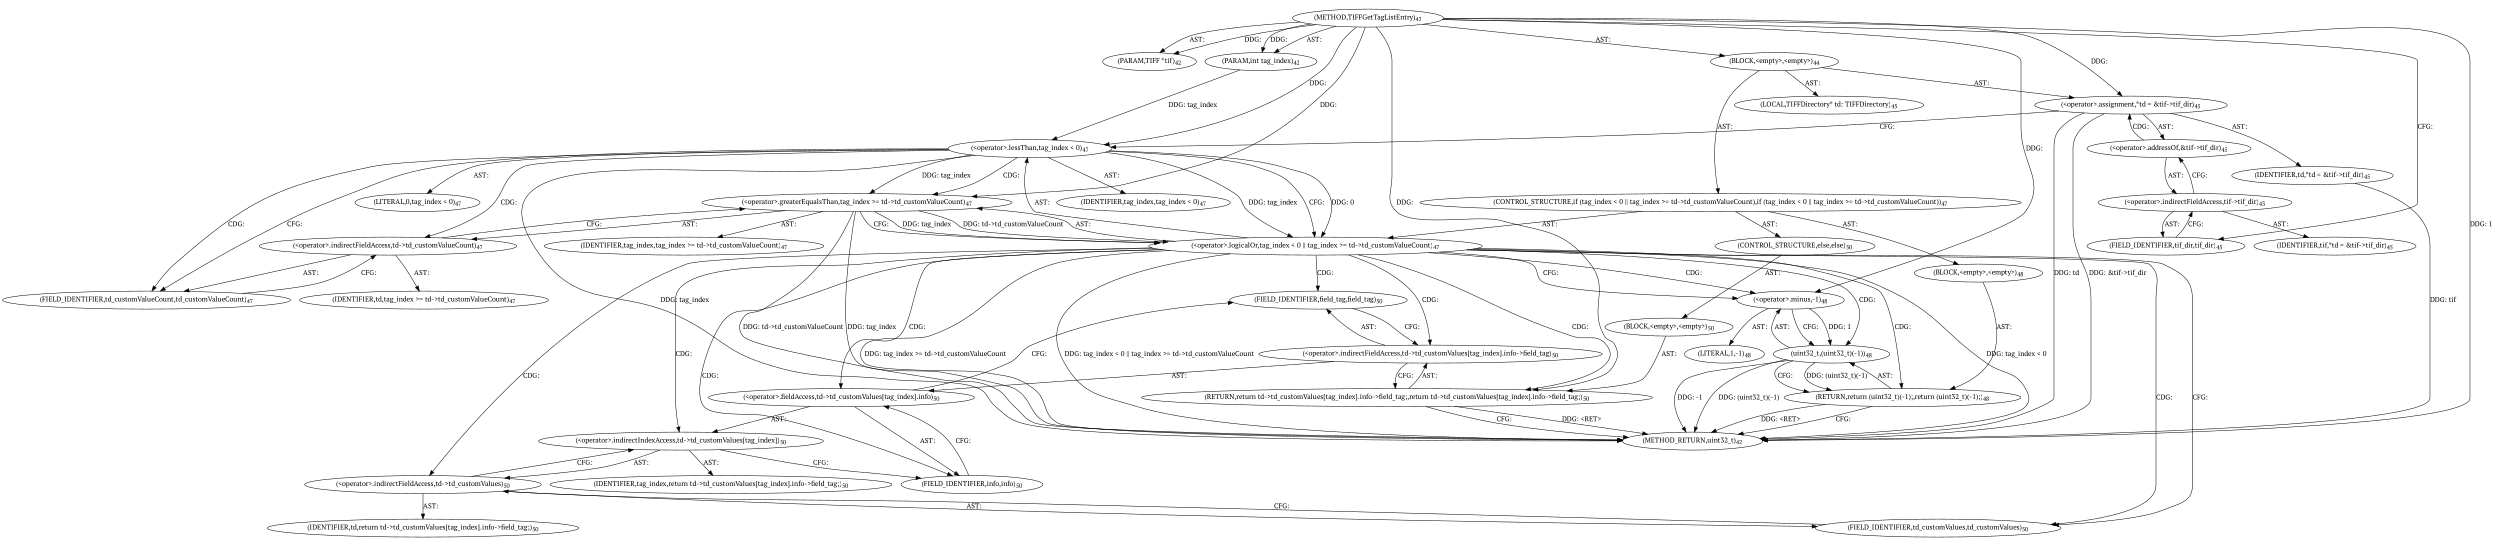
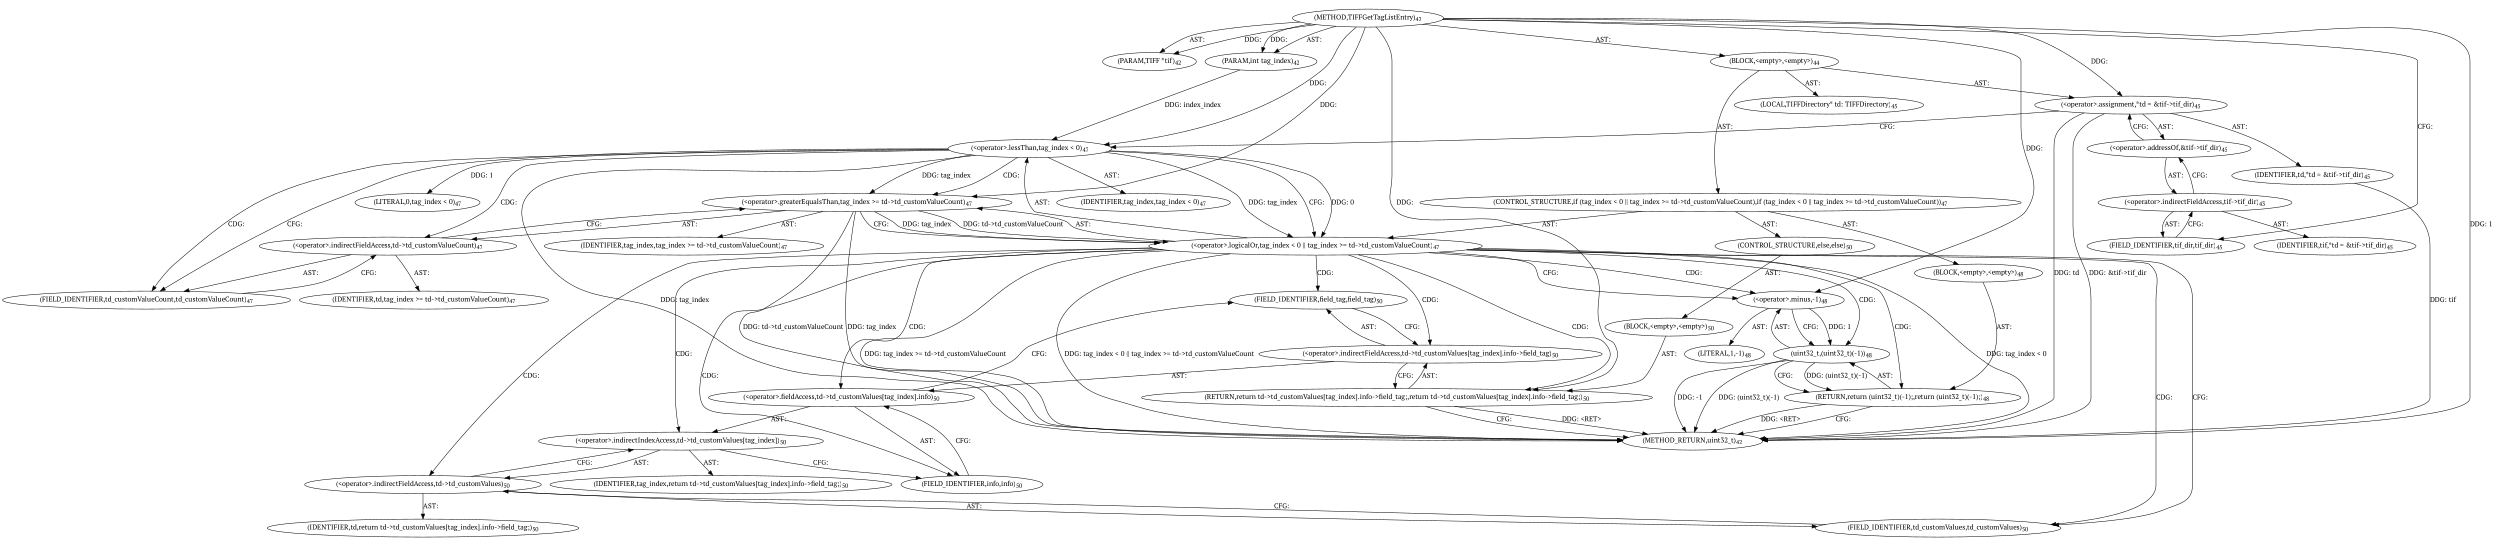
(1193, 105) -> (1193, 105)
(2142, 127) -> (2142, 127)
(482, 176) -> (482, 176)
